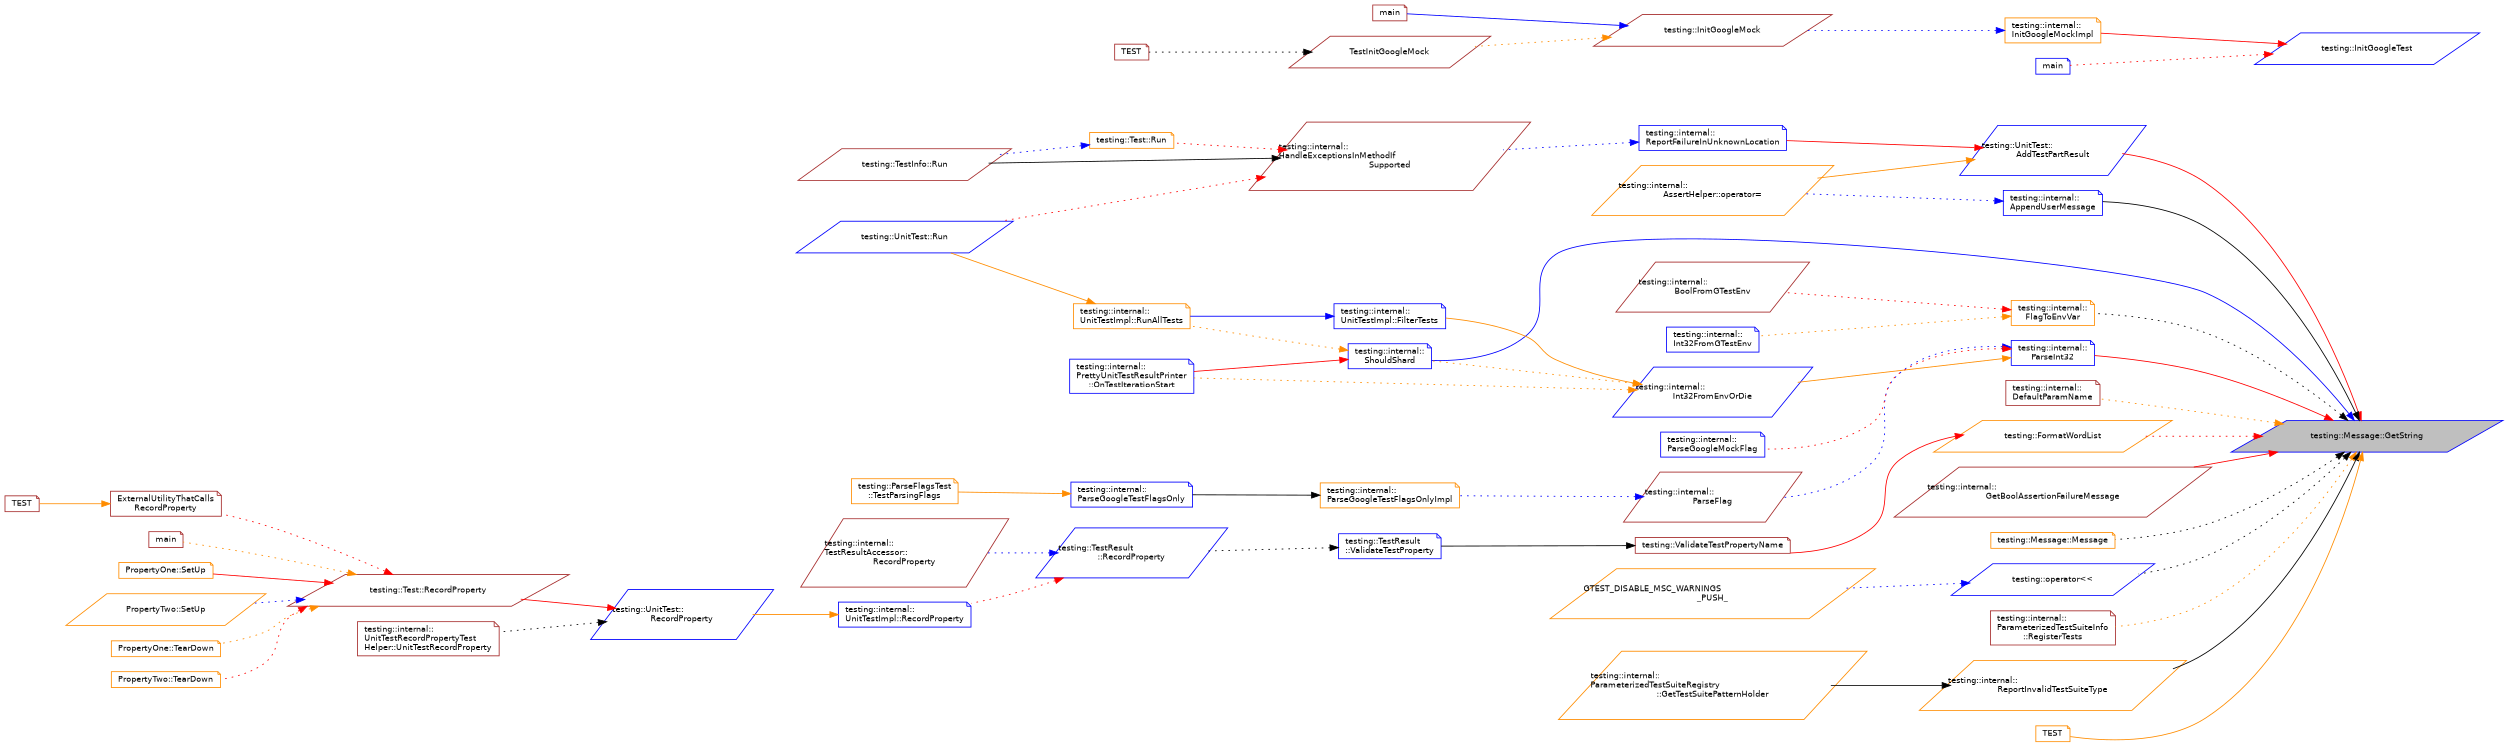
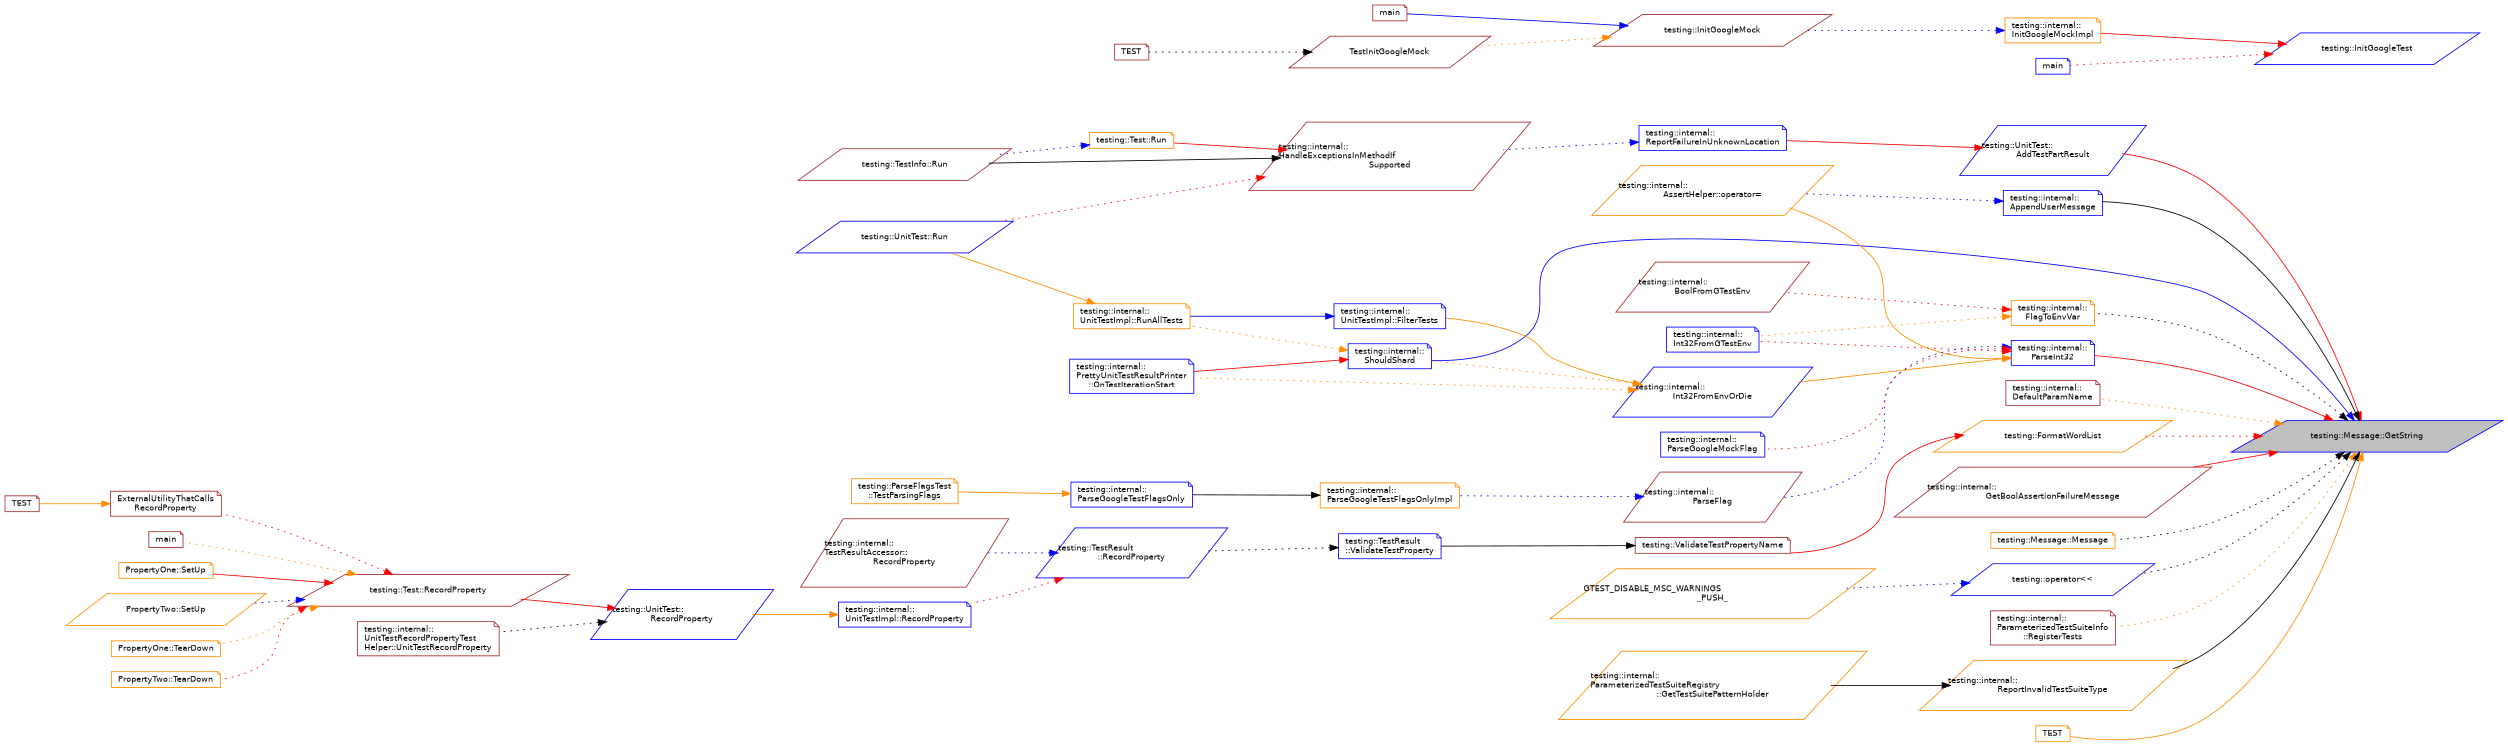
(1226, 146) -> (1226, 146)
(1892, 169) -> (1885, 309)
none -> (1881, 346)
